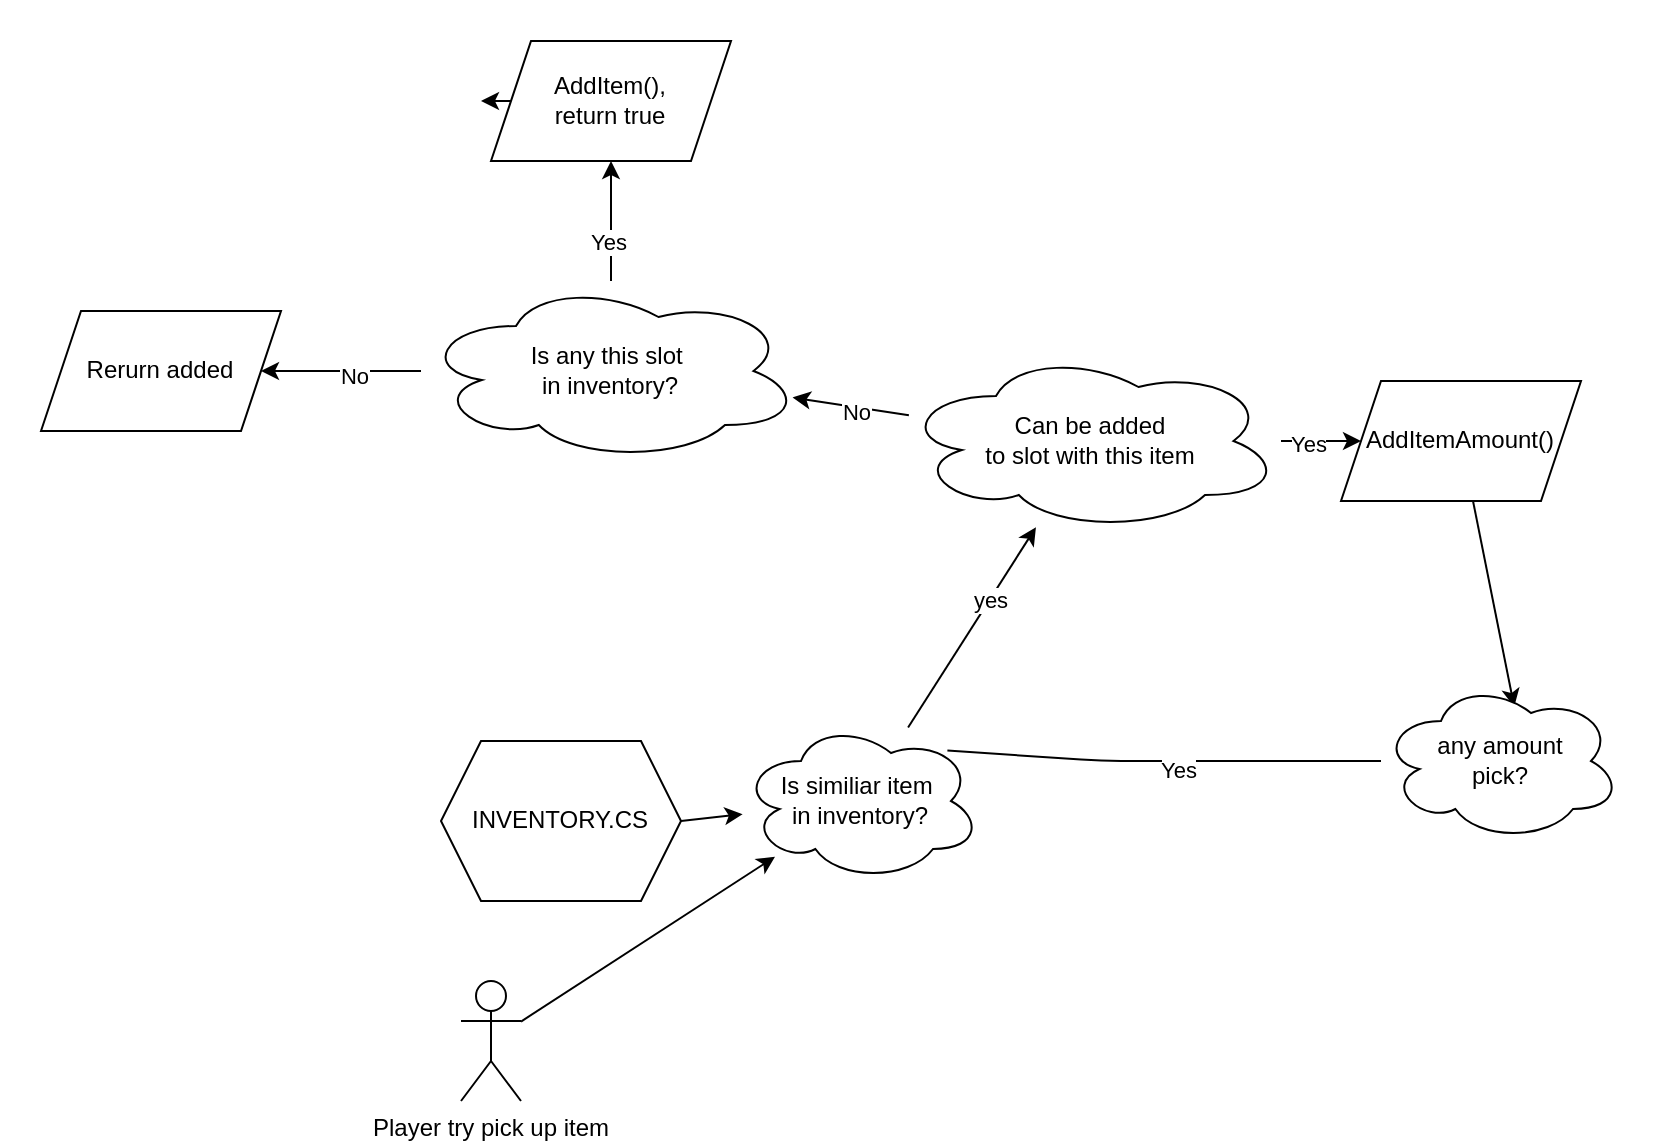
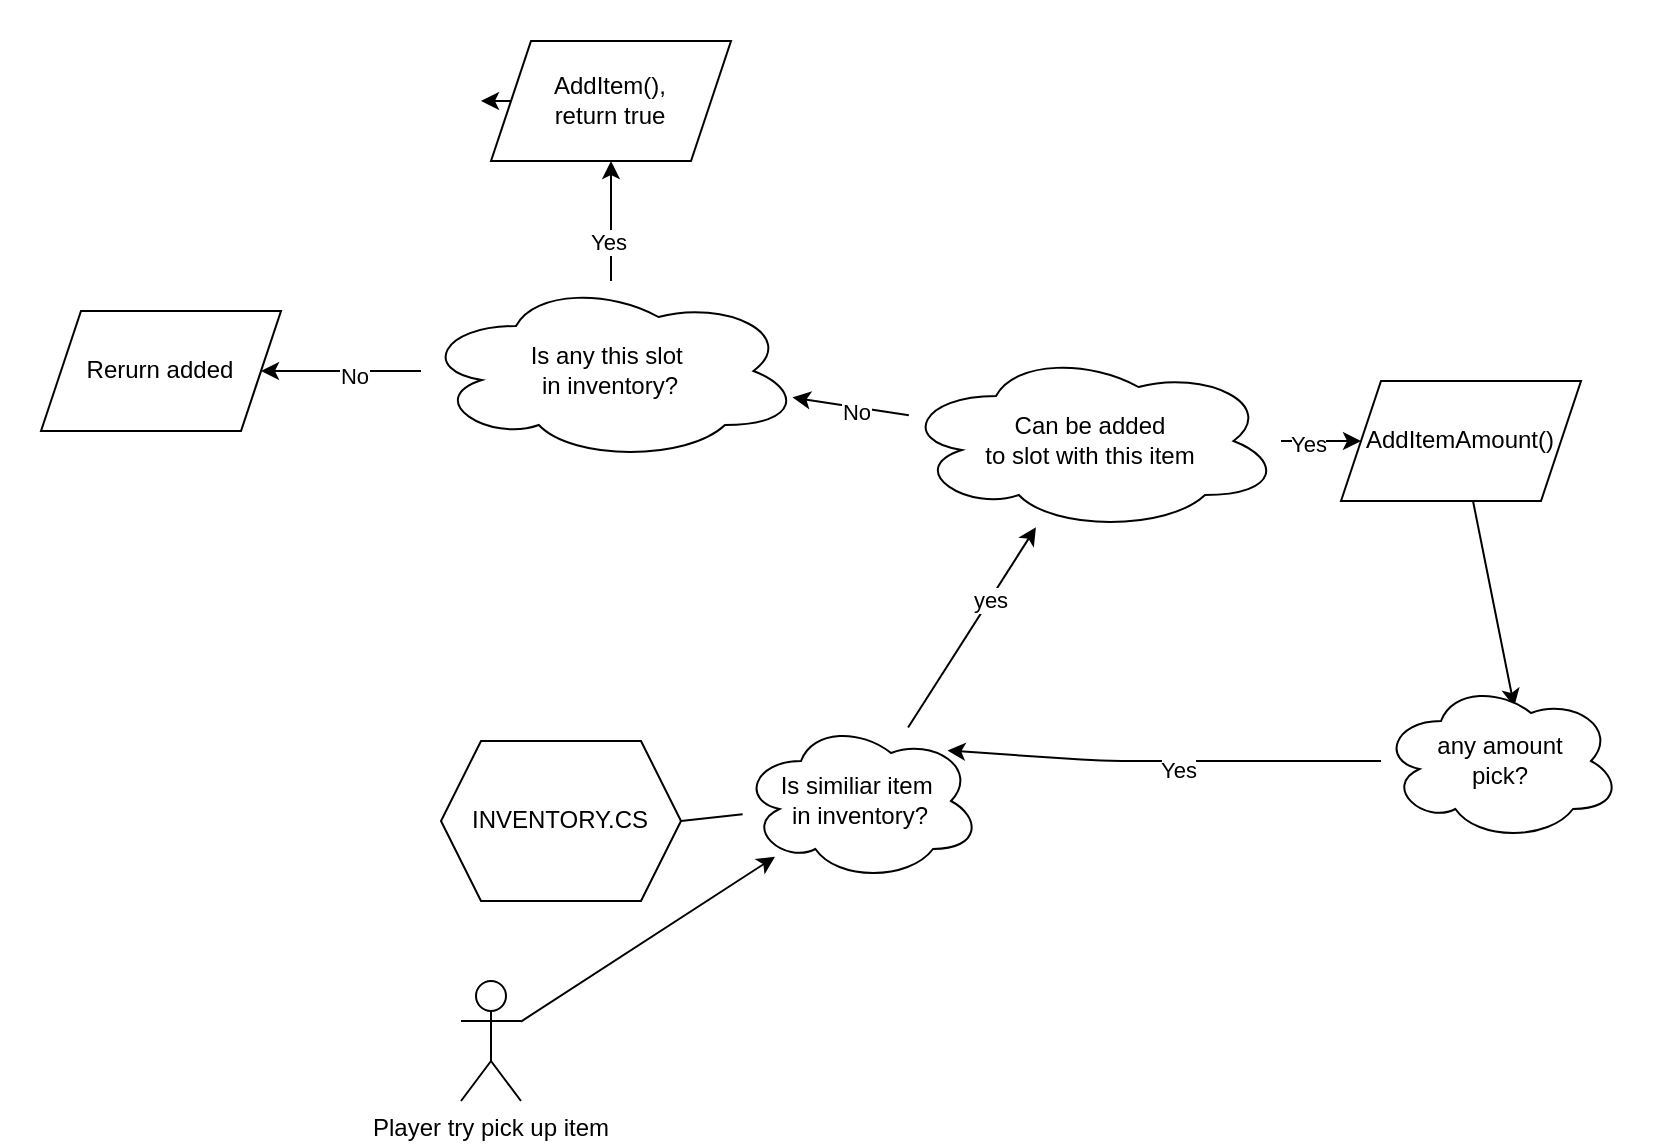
(956, 751) -> (962, 751)
(728, 816) -> (734, 815)
